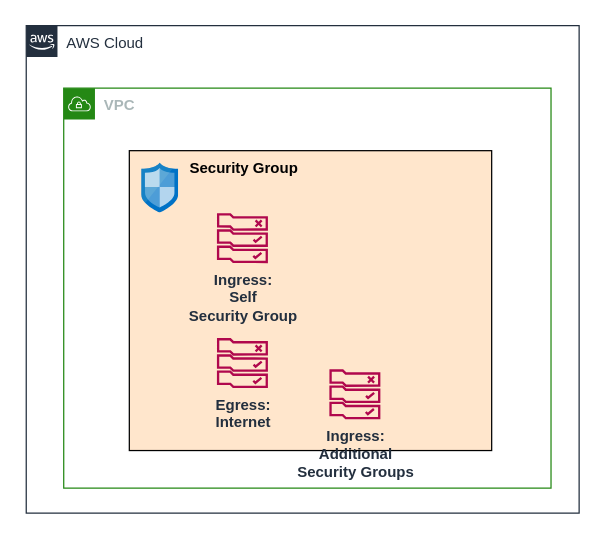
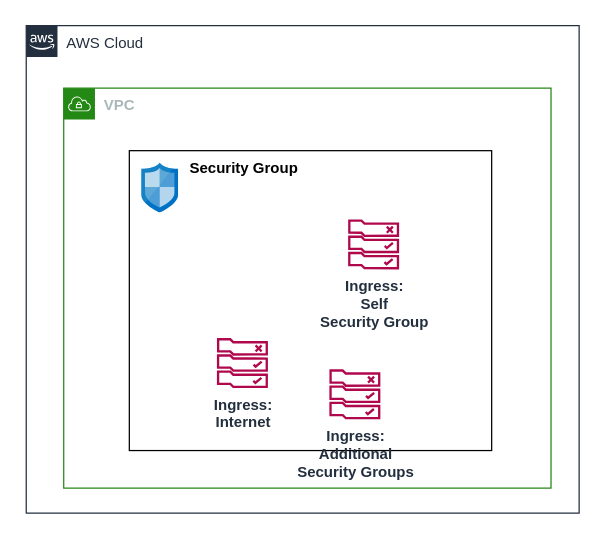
(243, 238) -> (374, 244)
(311, 301) -> (311, 301)
(244, 415) -> (244, 415)
